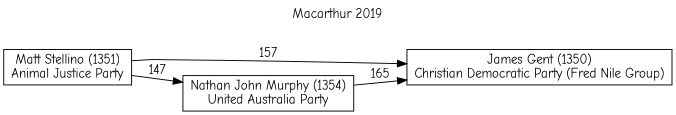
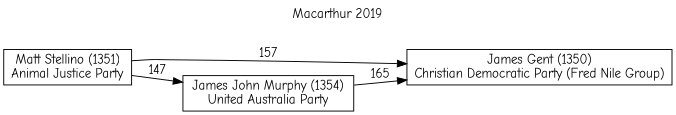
(268, 93) -> (268, 93)
